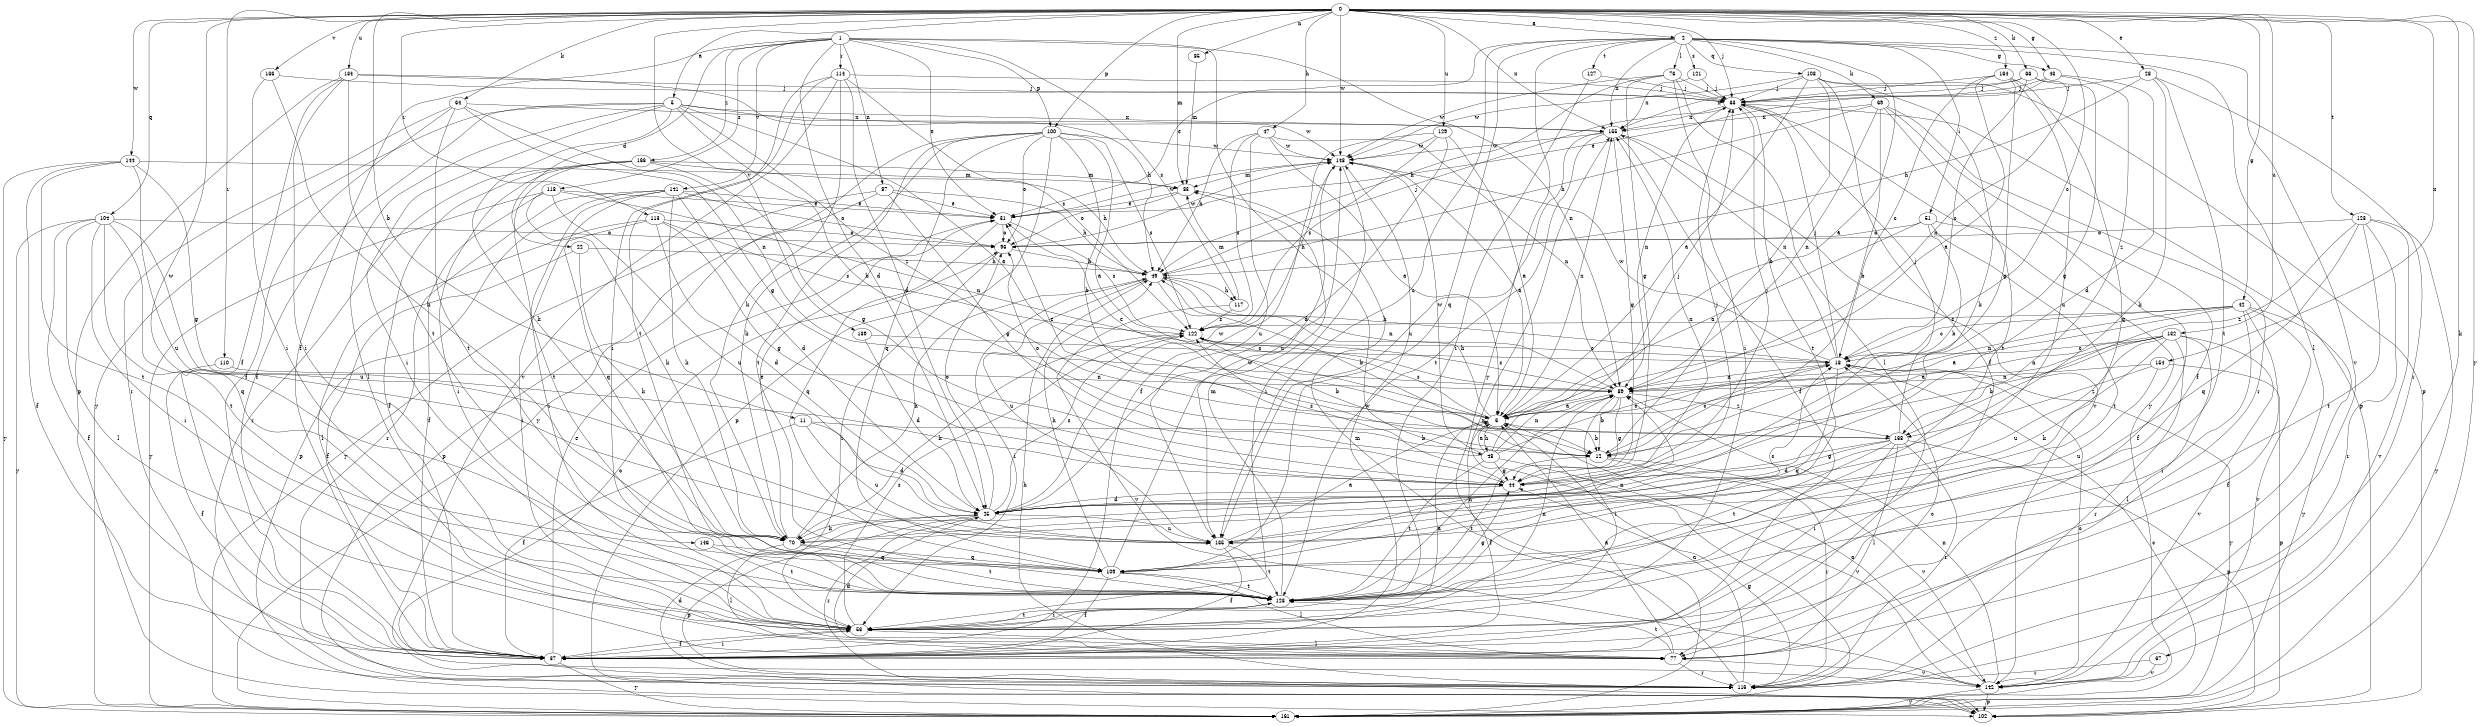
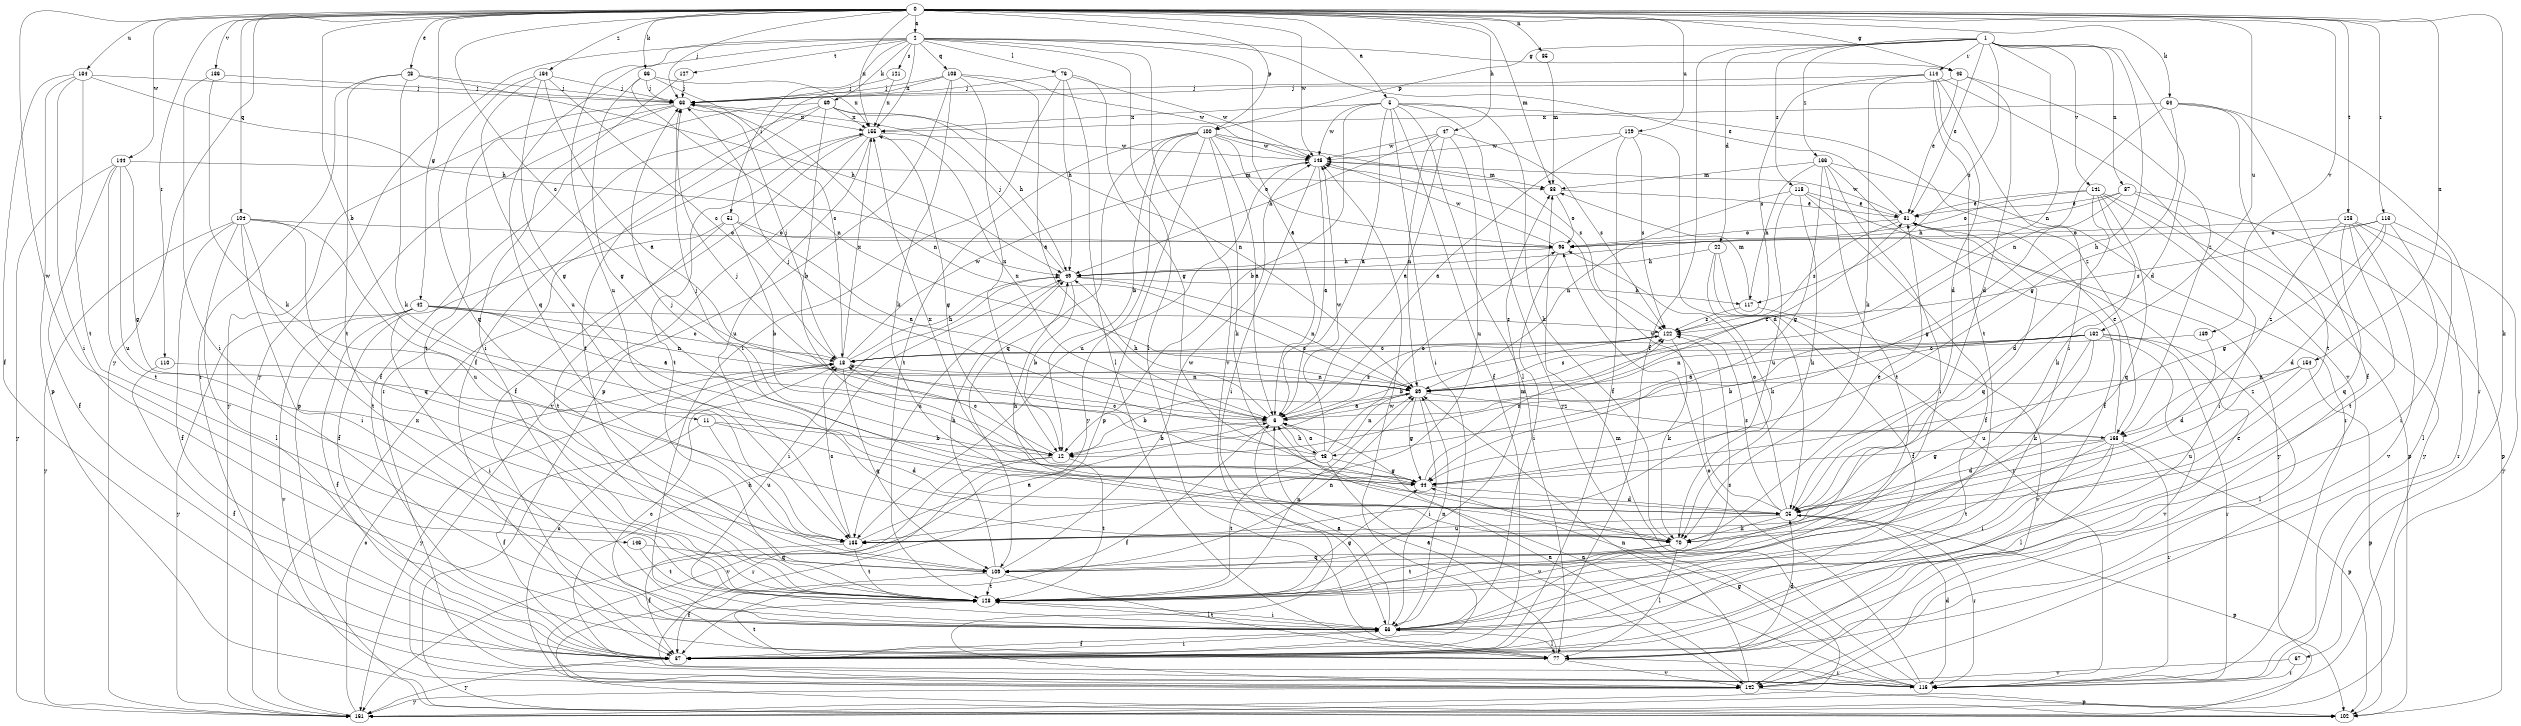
(901, 179) -> (1768, 221)
(1771, 262) -> (1005, 262)
(687, 678) -> (2019, 479)
